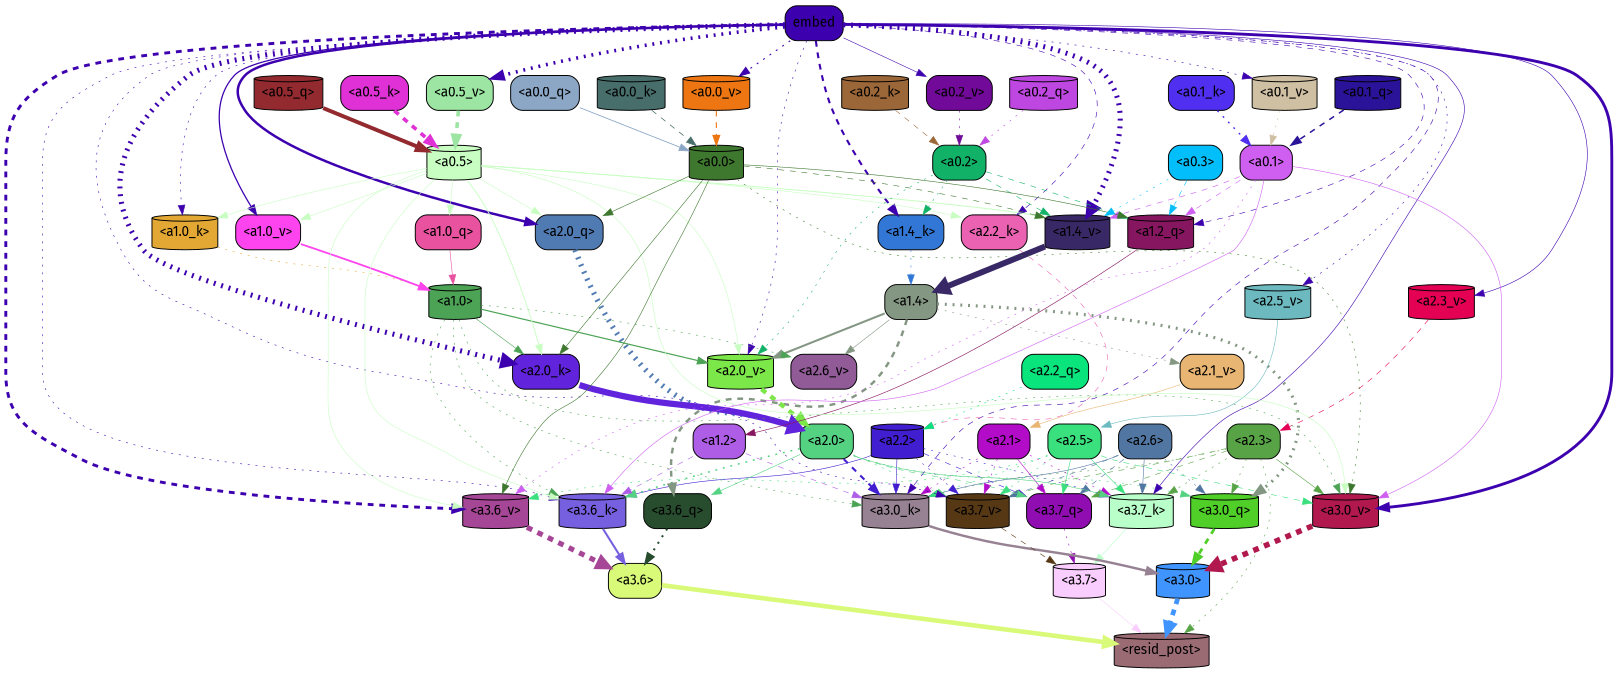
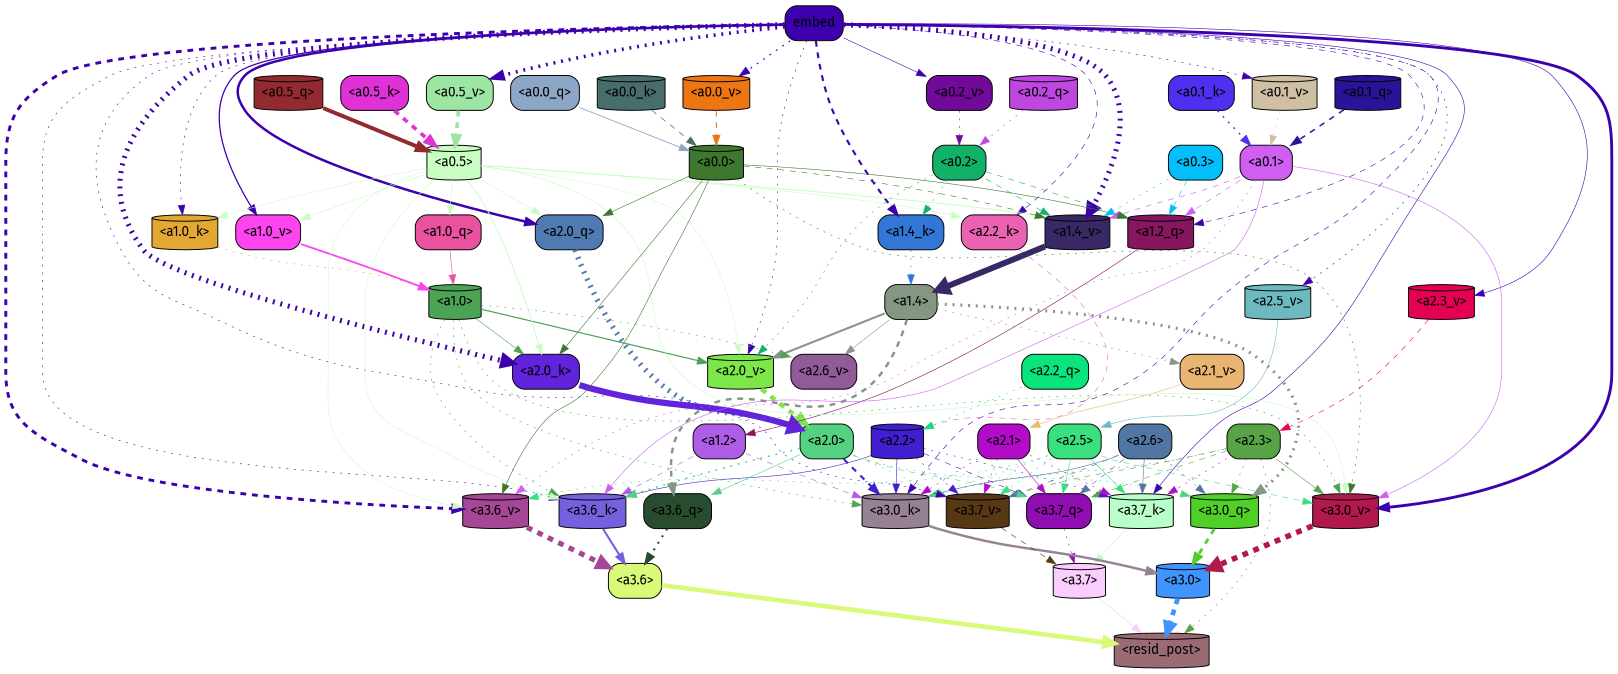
(875, 93) -> none
(1203, 473) -> (1203, 473)
(976, 477) -> none
